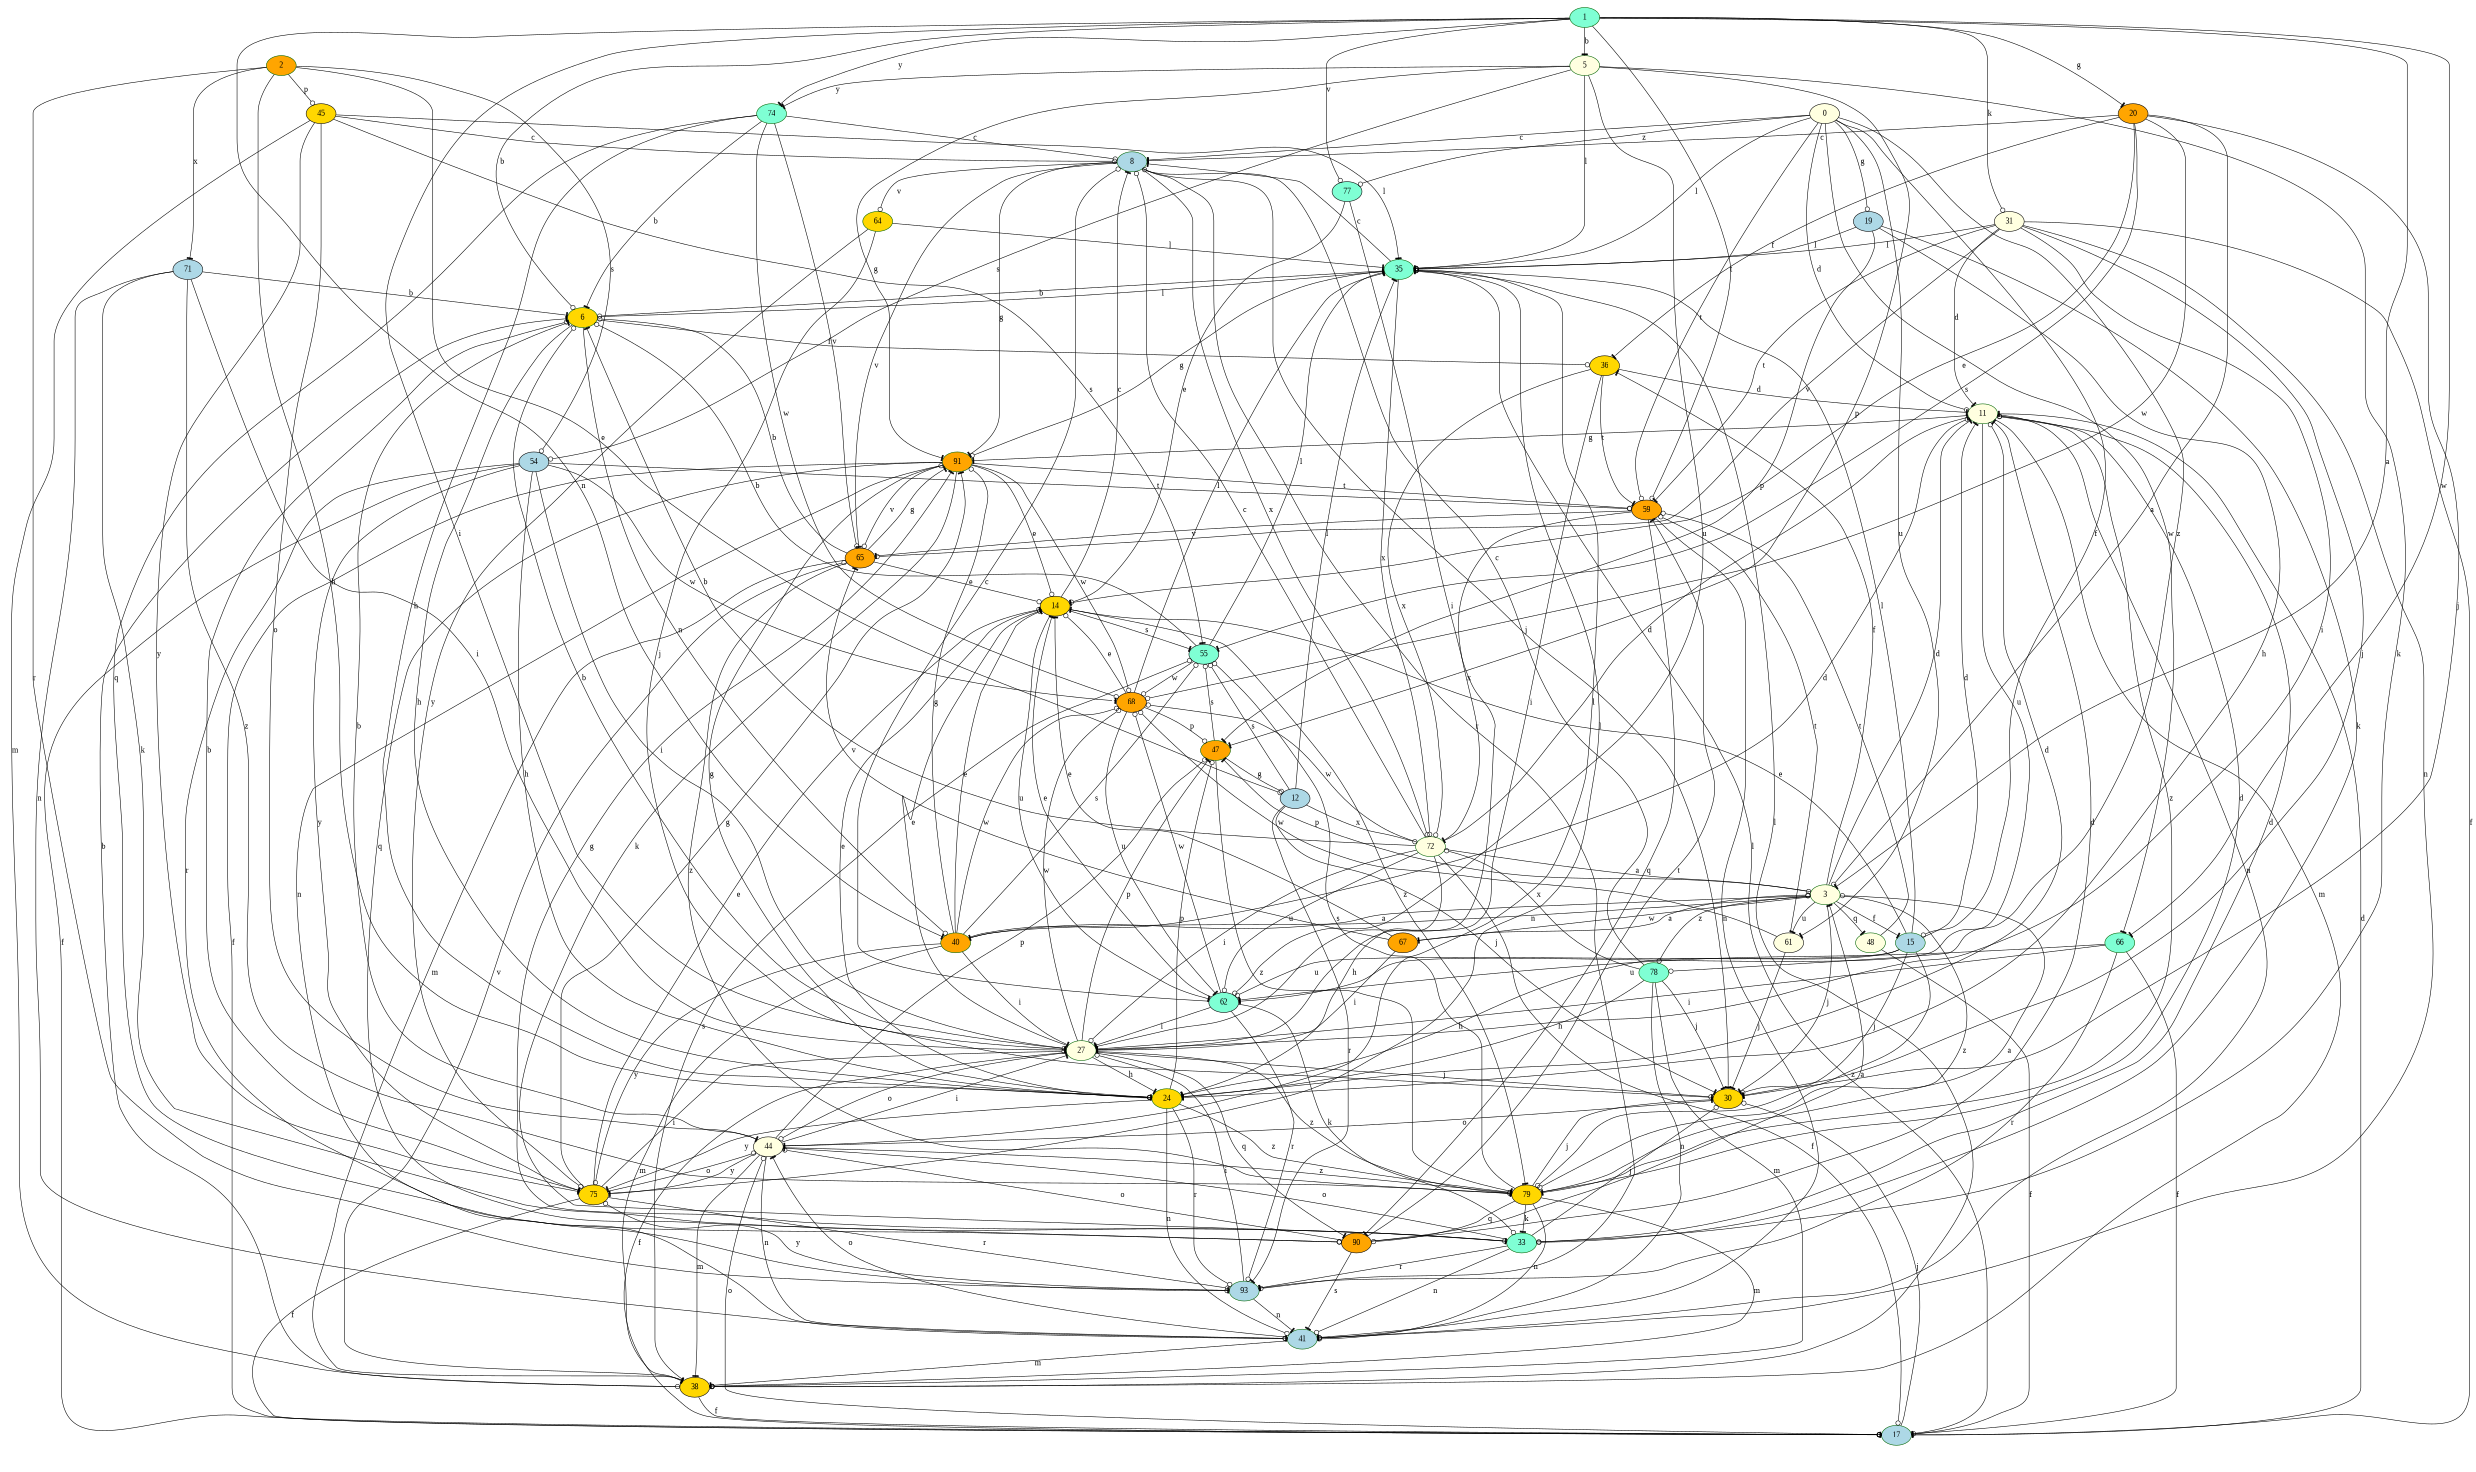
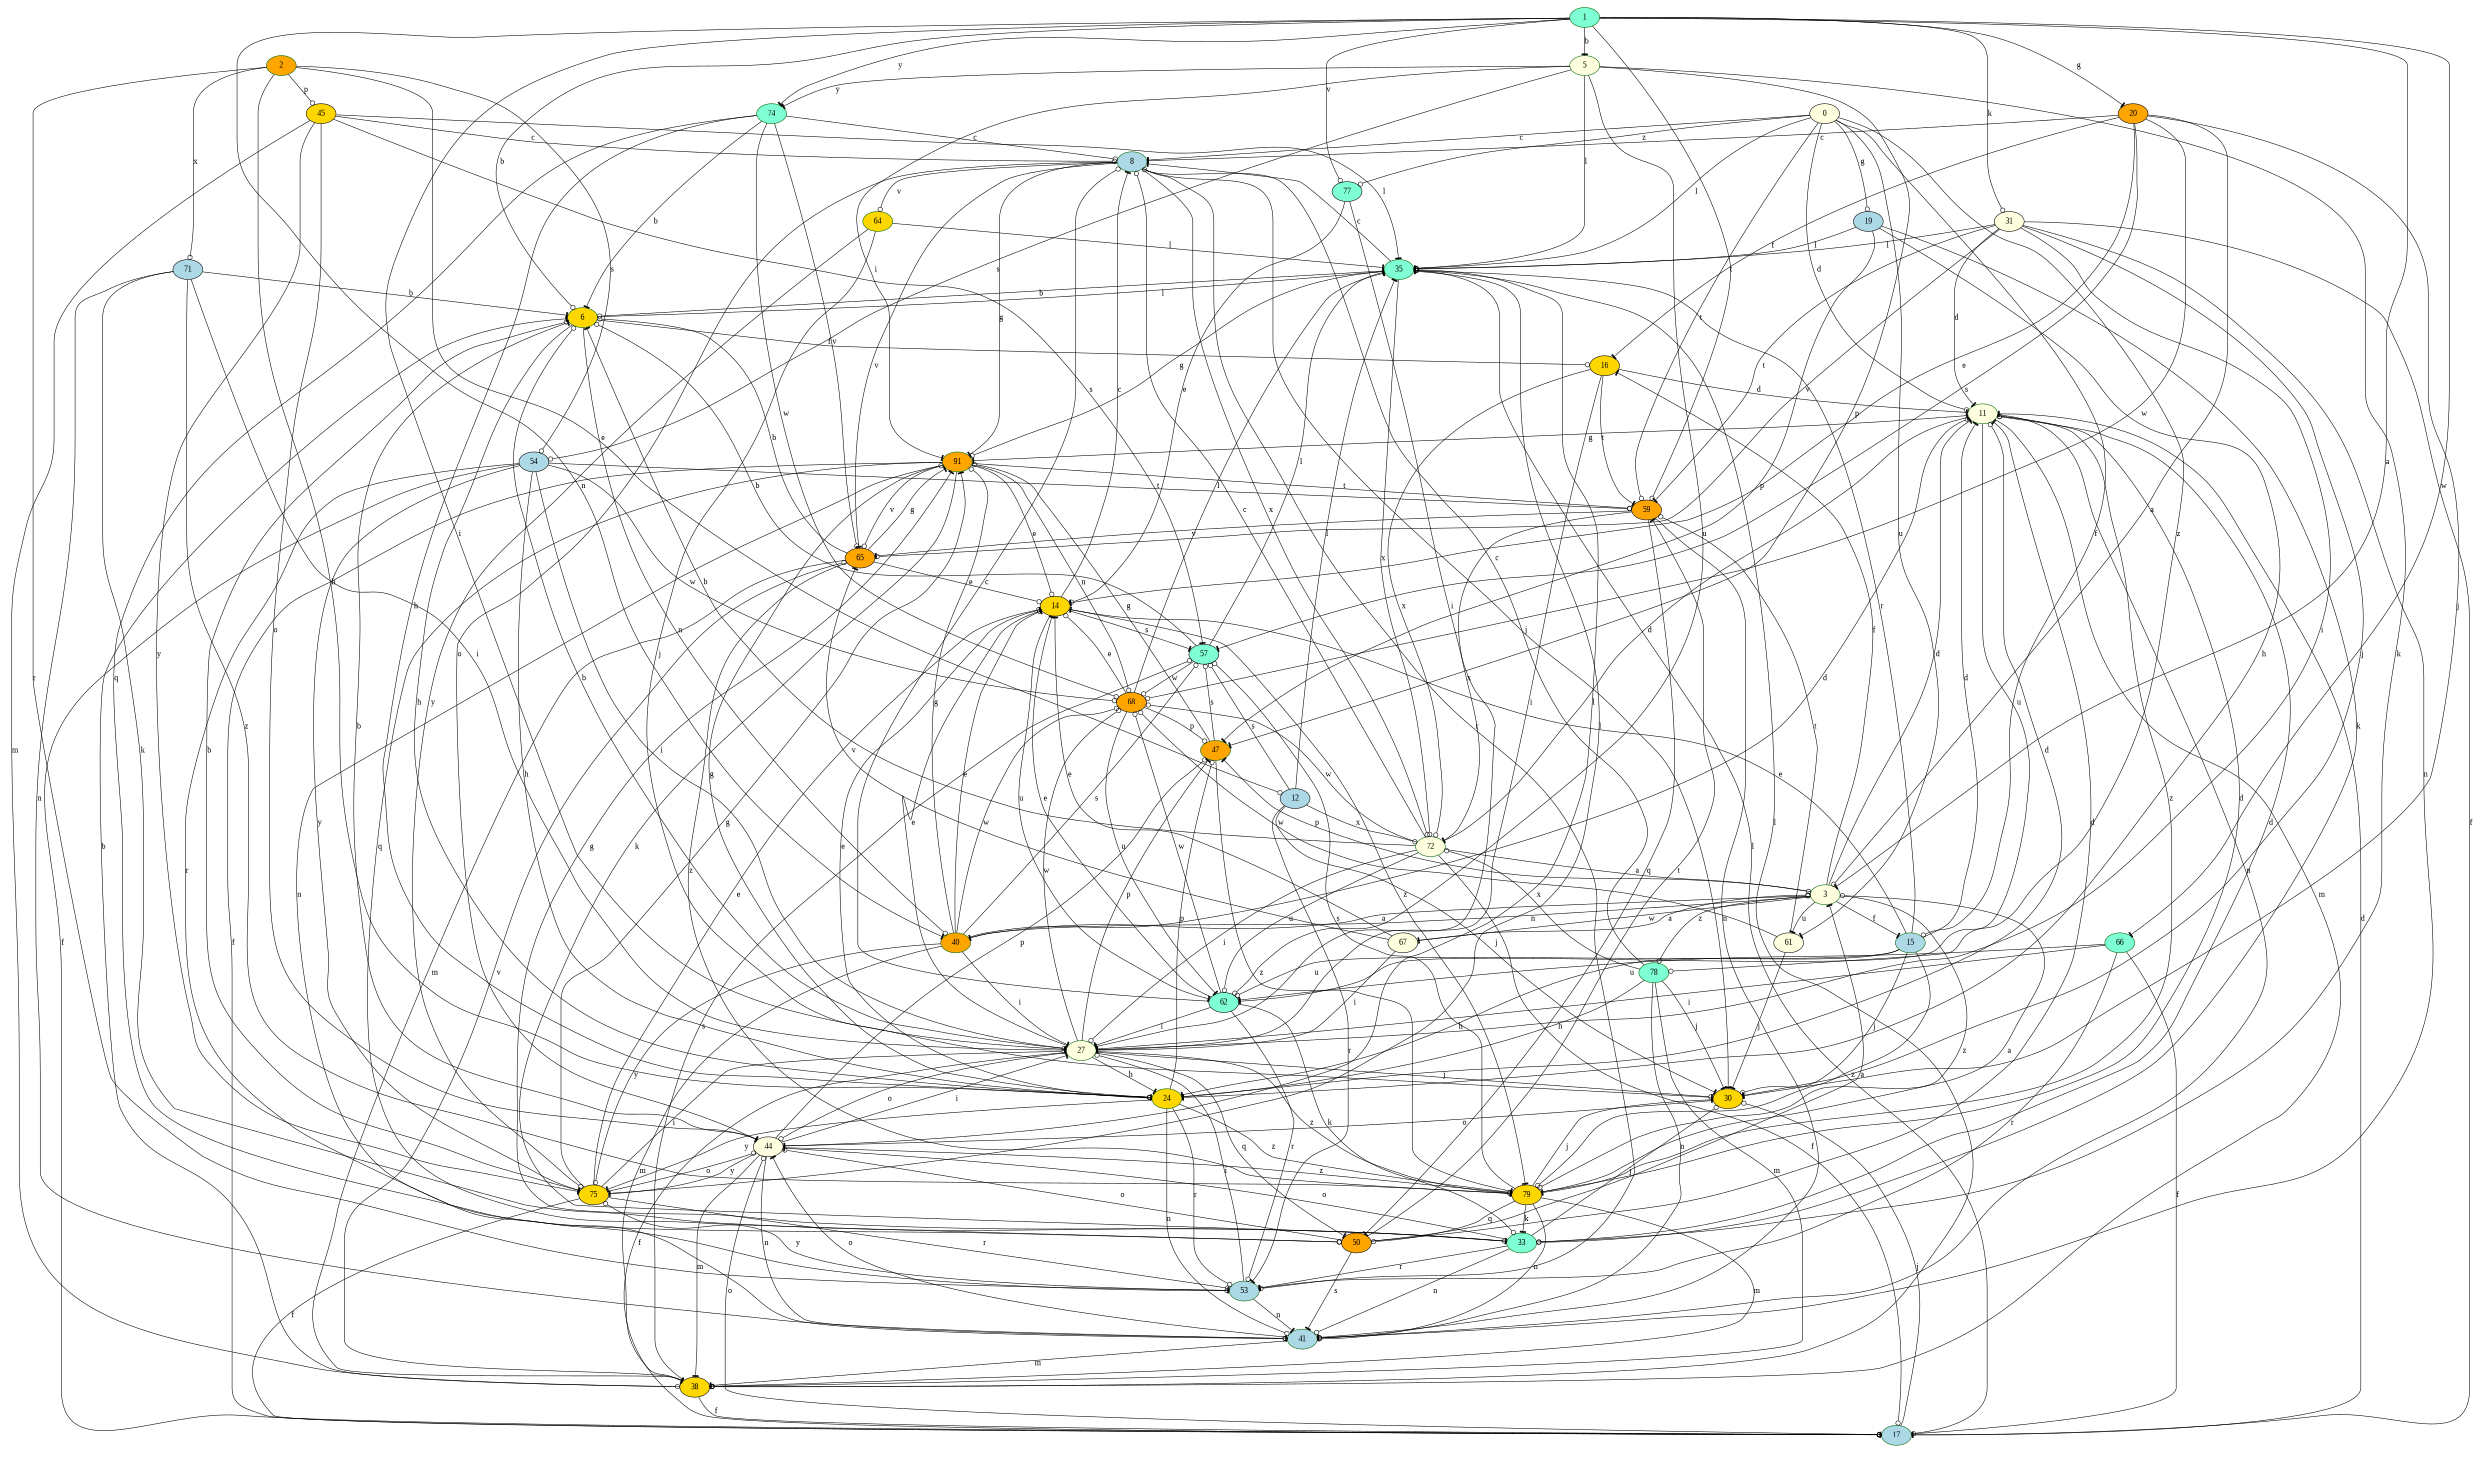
(193, 138) -> (193, 138)
(876, 270) -> (876, 270)
(1605, 366) -> (1605, 366)
(2132, 456) -> none
none -> (570, 551)
(1083, 582) -> (1083, 582)
(1882, 606) -> (1882, 606)
(788, 632) -> (788, 632)
(1204, 654) -> (1204, 654)
(1252, 775) -> (1118, 602)
(1403, 943) -> (1403, 943)
(1870, 943) -> none
(1343, 980) -> none
(1822, 1009) -> none
(1356, 1243) -> (1356, 1243)
(1244, 1291) -> (1244, 1291)
